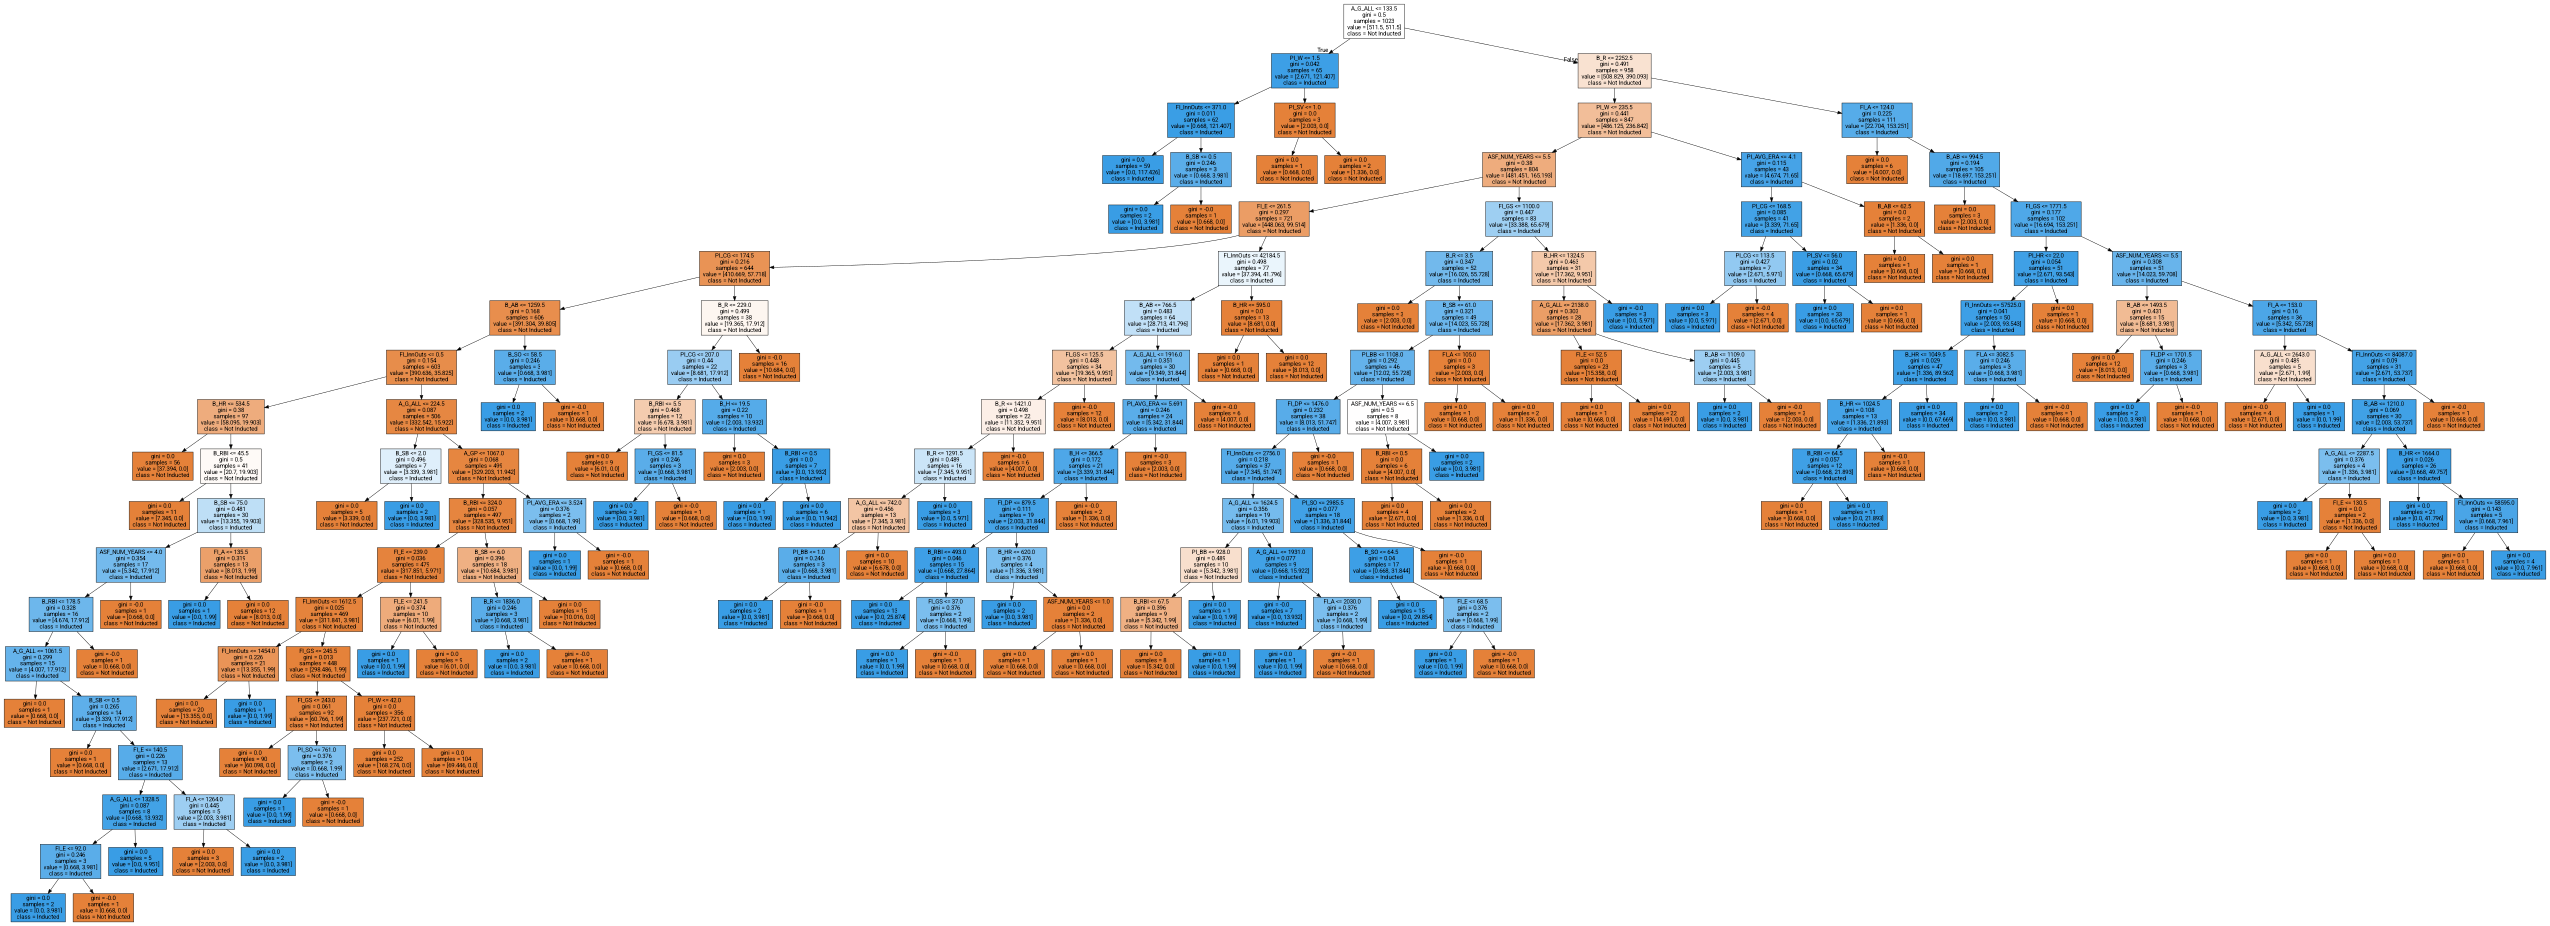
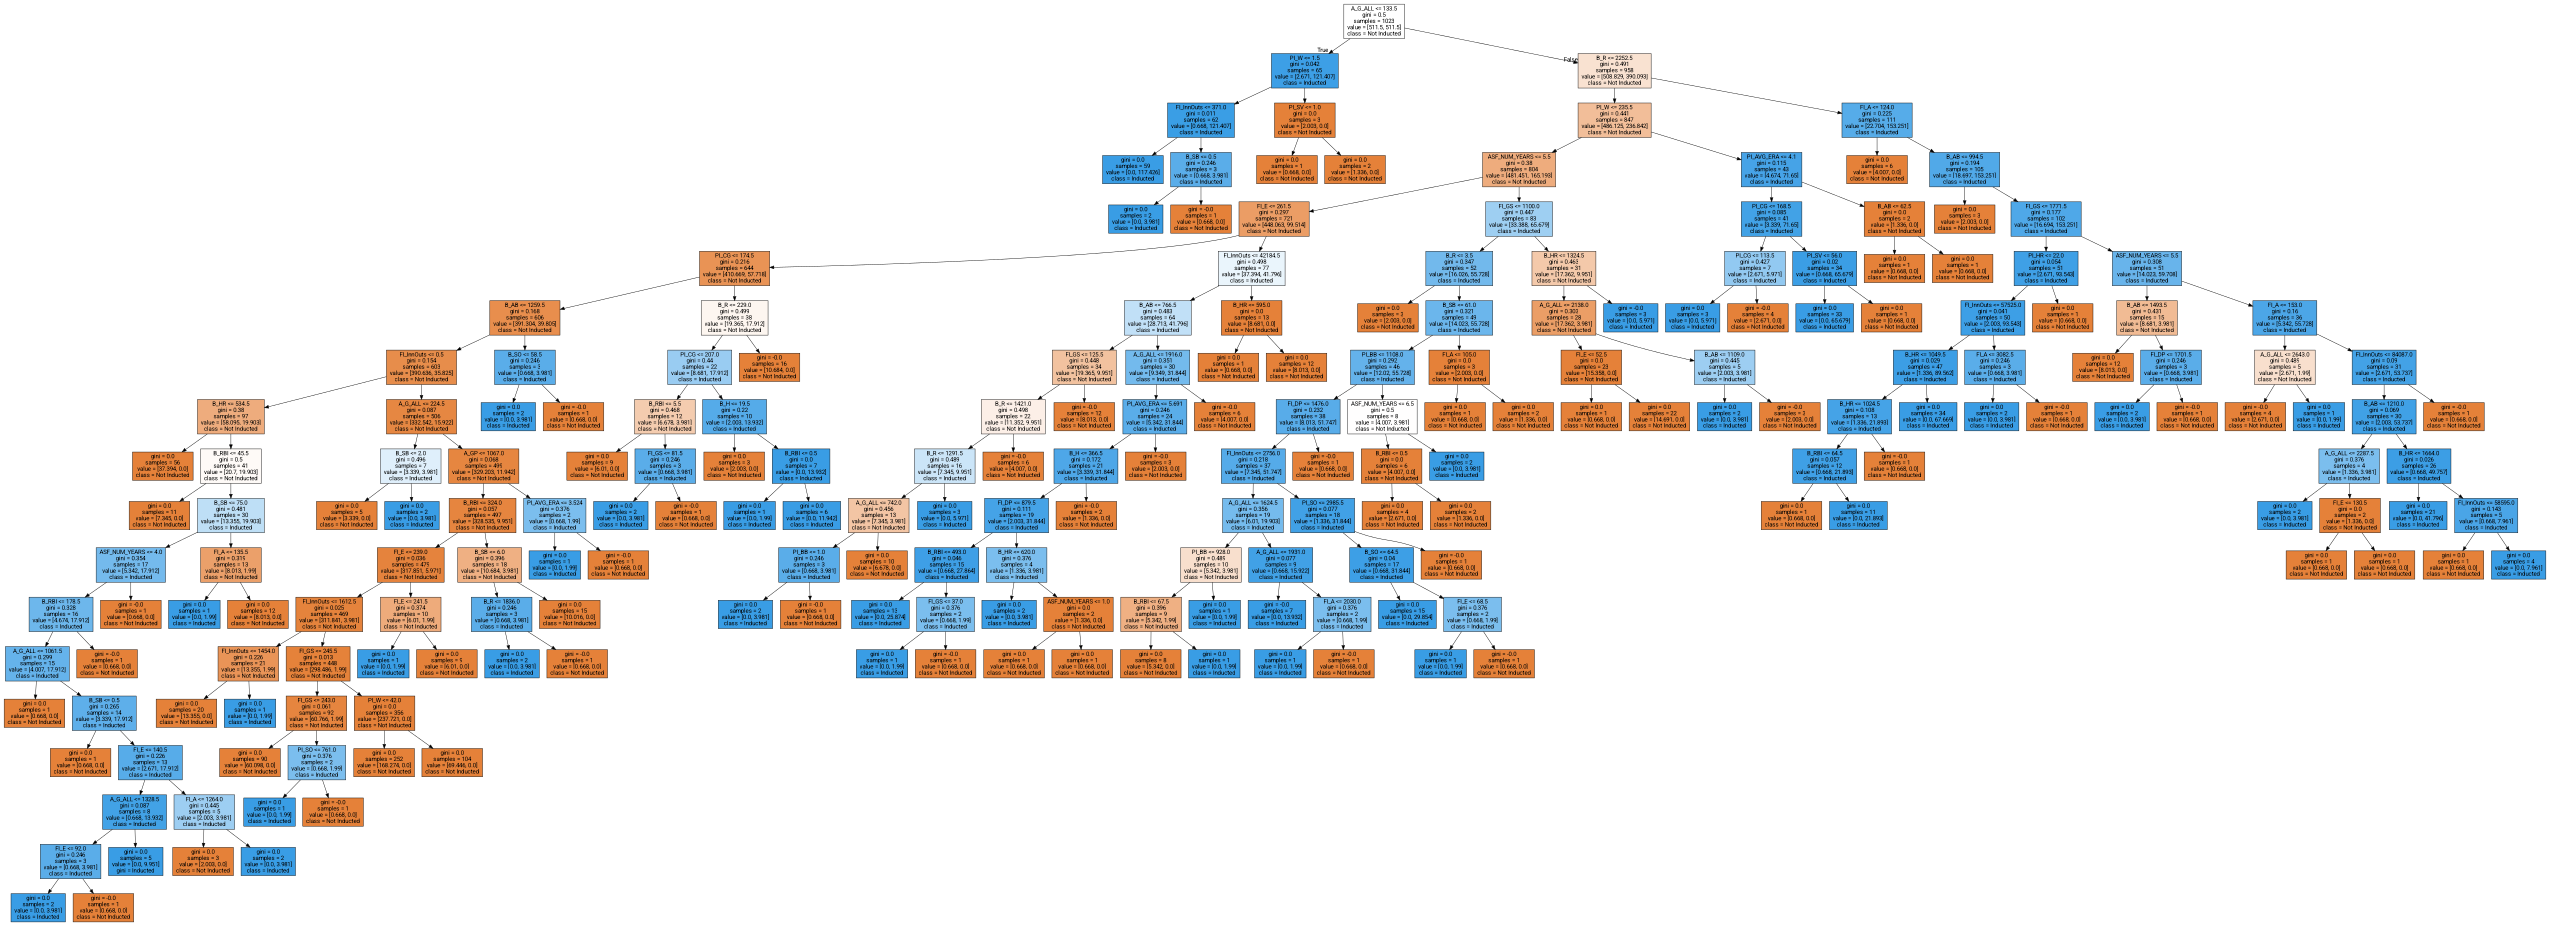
(136, 861) -> (136, 861)
